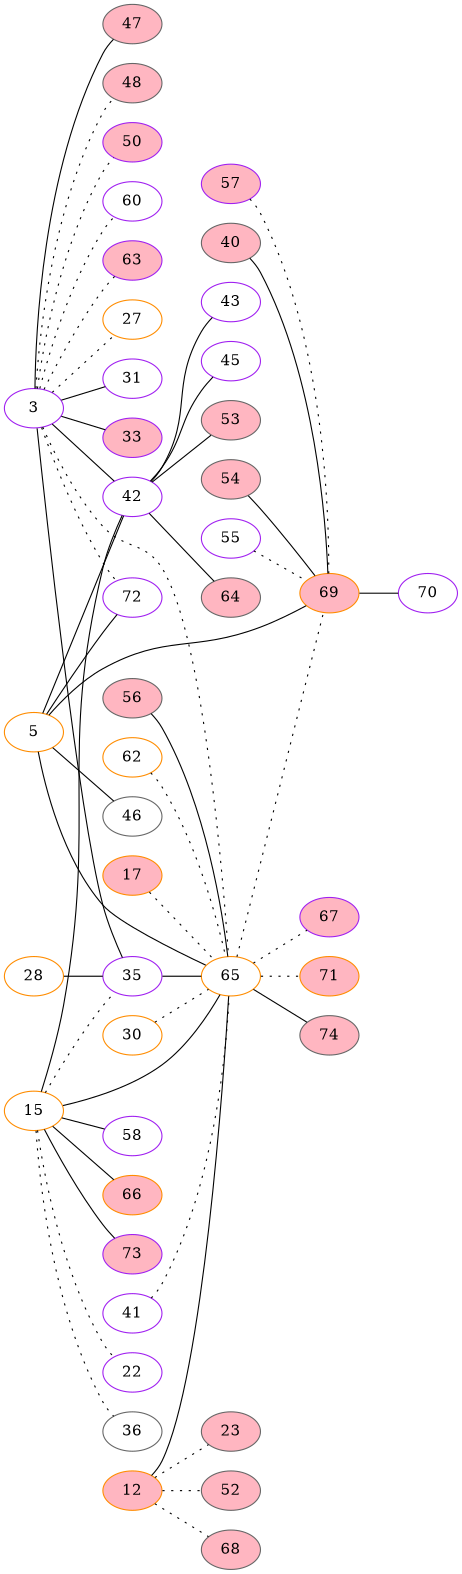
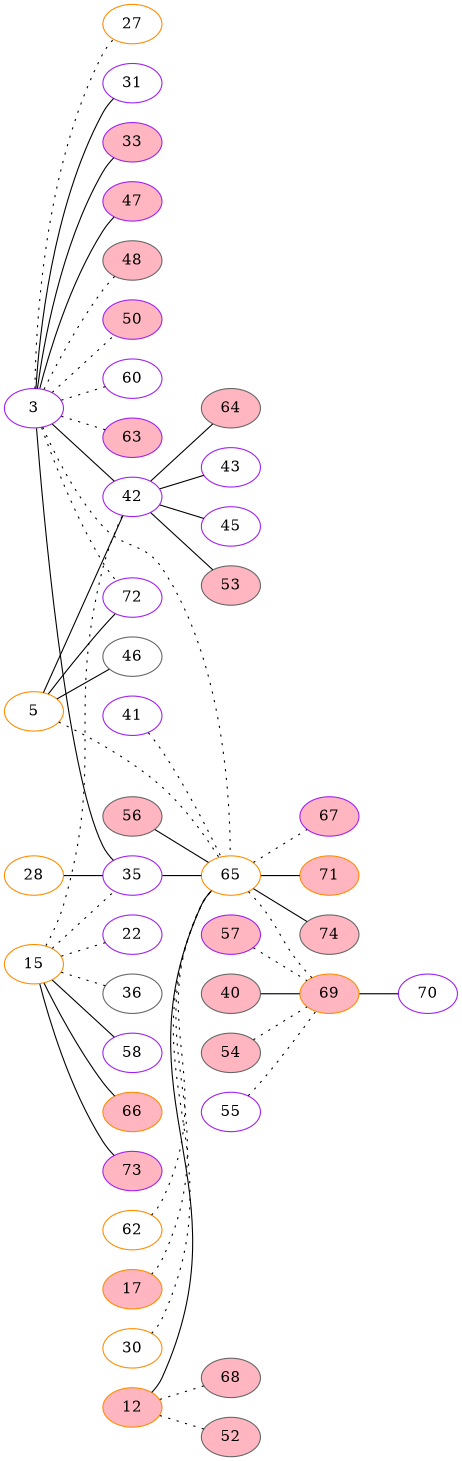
(132, 24) -> (132, 201)
(283, 535) -> (280, 1023)
(170, 646) -> none
(79, 817) -> (85, 720)
(88, 886) -> (150, 777)
(280, 976) -> (280, 876)
(155, 1069) -> none
(231, 1432) -> none
